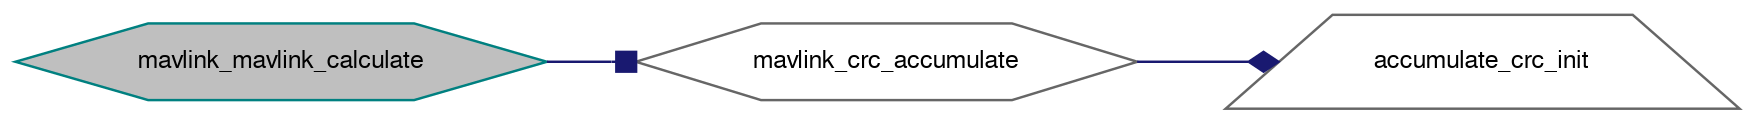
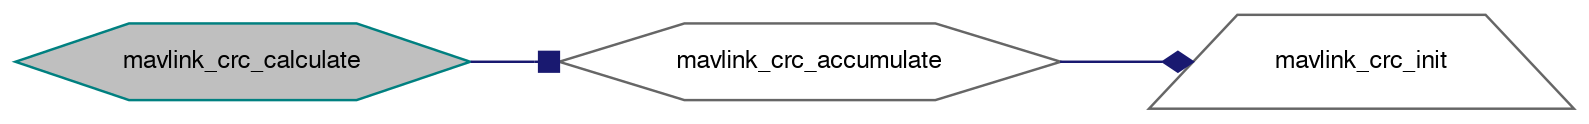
(281, 62) -> (243, 62)
(1483, 62) -> (1361, 62)
